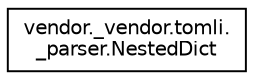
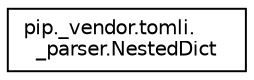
(127, 40) -> (127, 40)
